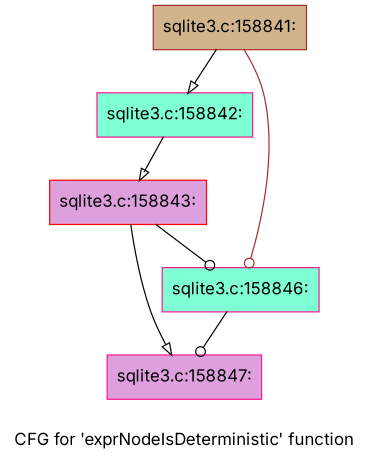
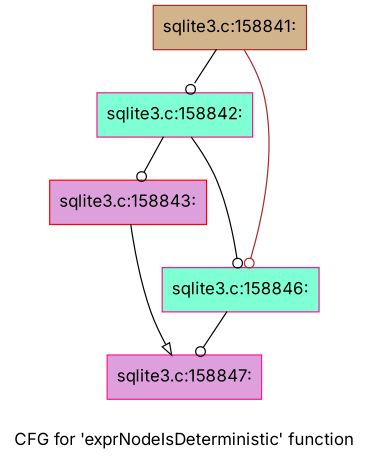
(206, 66) -> (206, 66)
(154, 154) -> (154, 154)
(181, 243) -> (222, 195)
